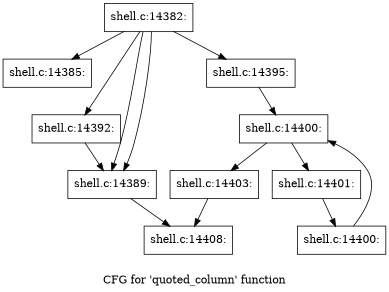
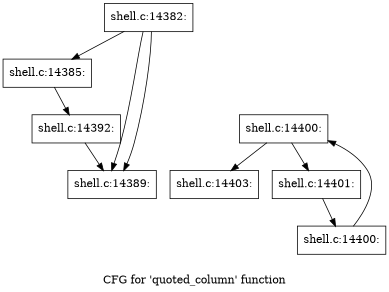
(115, 70) -> (60, 98)
(251, 73) -> none
(188, 240) -> none
